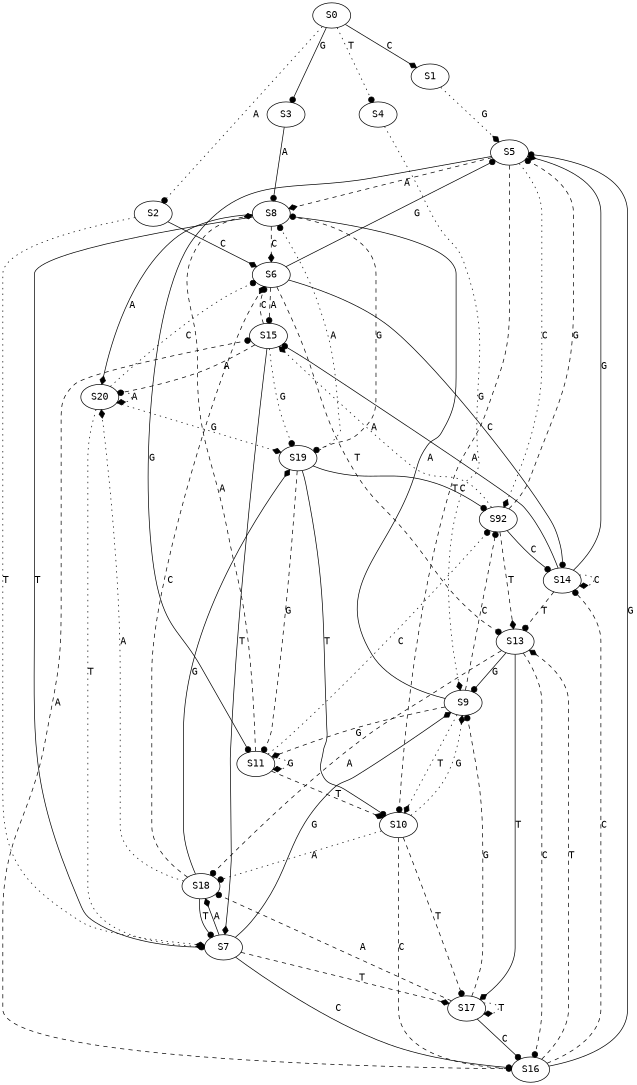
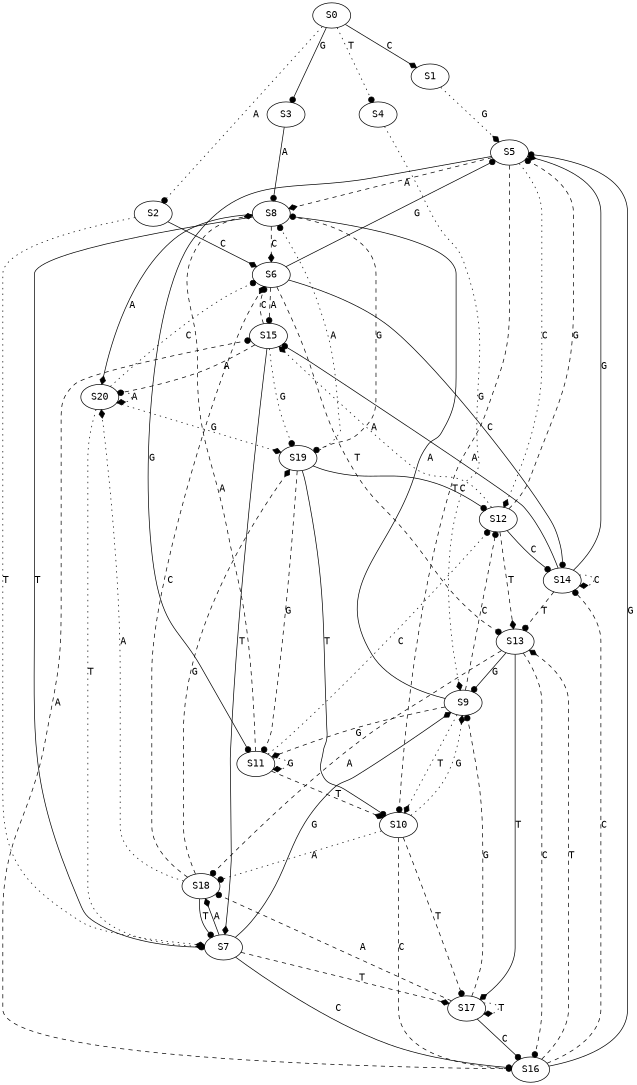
(498, 519) -> (498, 519)
(193, 665) -> (193, 665)
